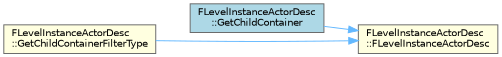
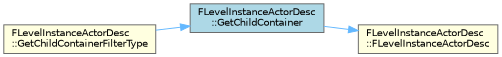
(252, 41) -> (168, 29)
